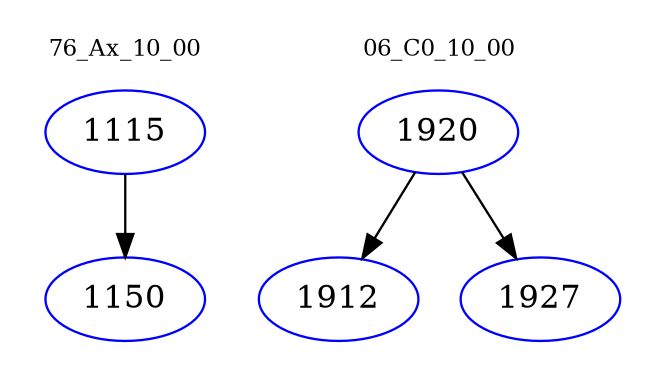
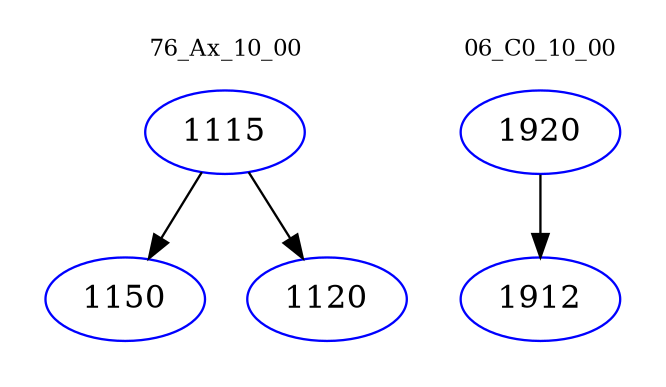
none -> (327, 299)
(540, 299) -> none
